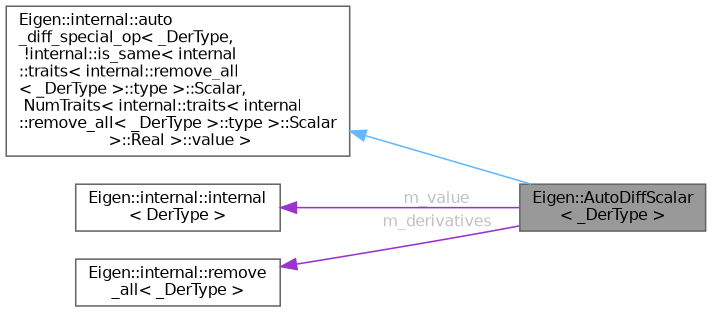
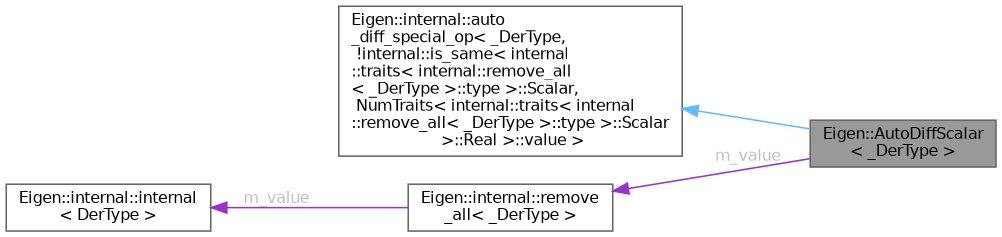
(408, 208) -> (317, 208)
(435, 222) -> (746, 157)
